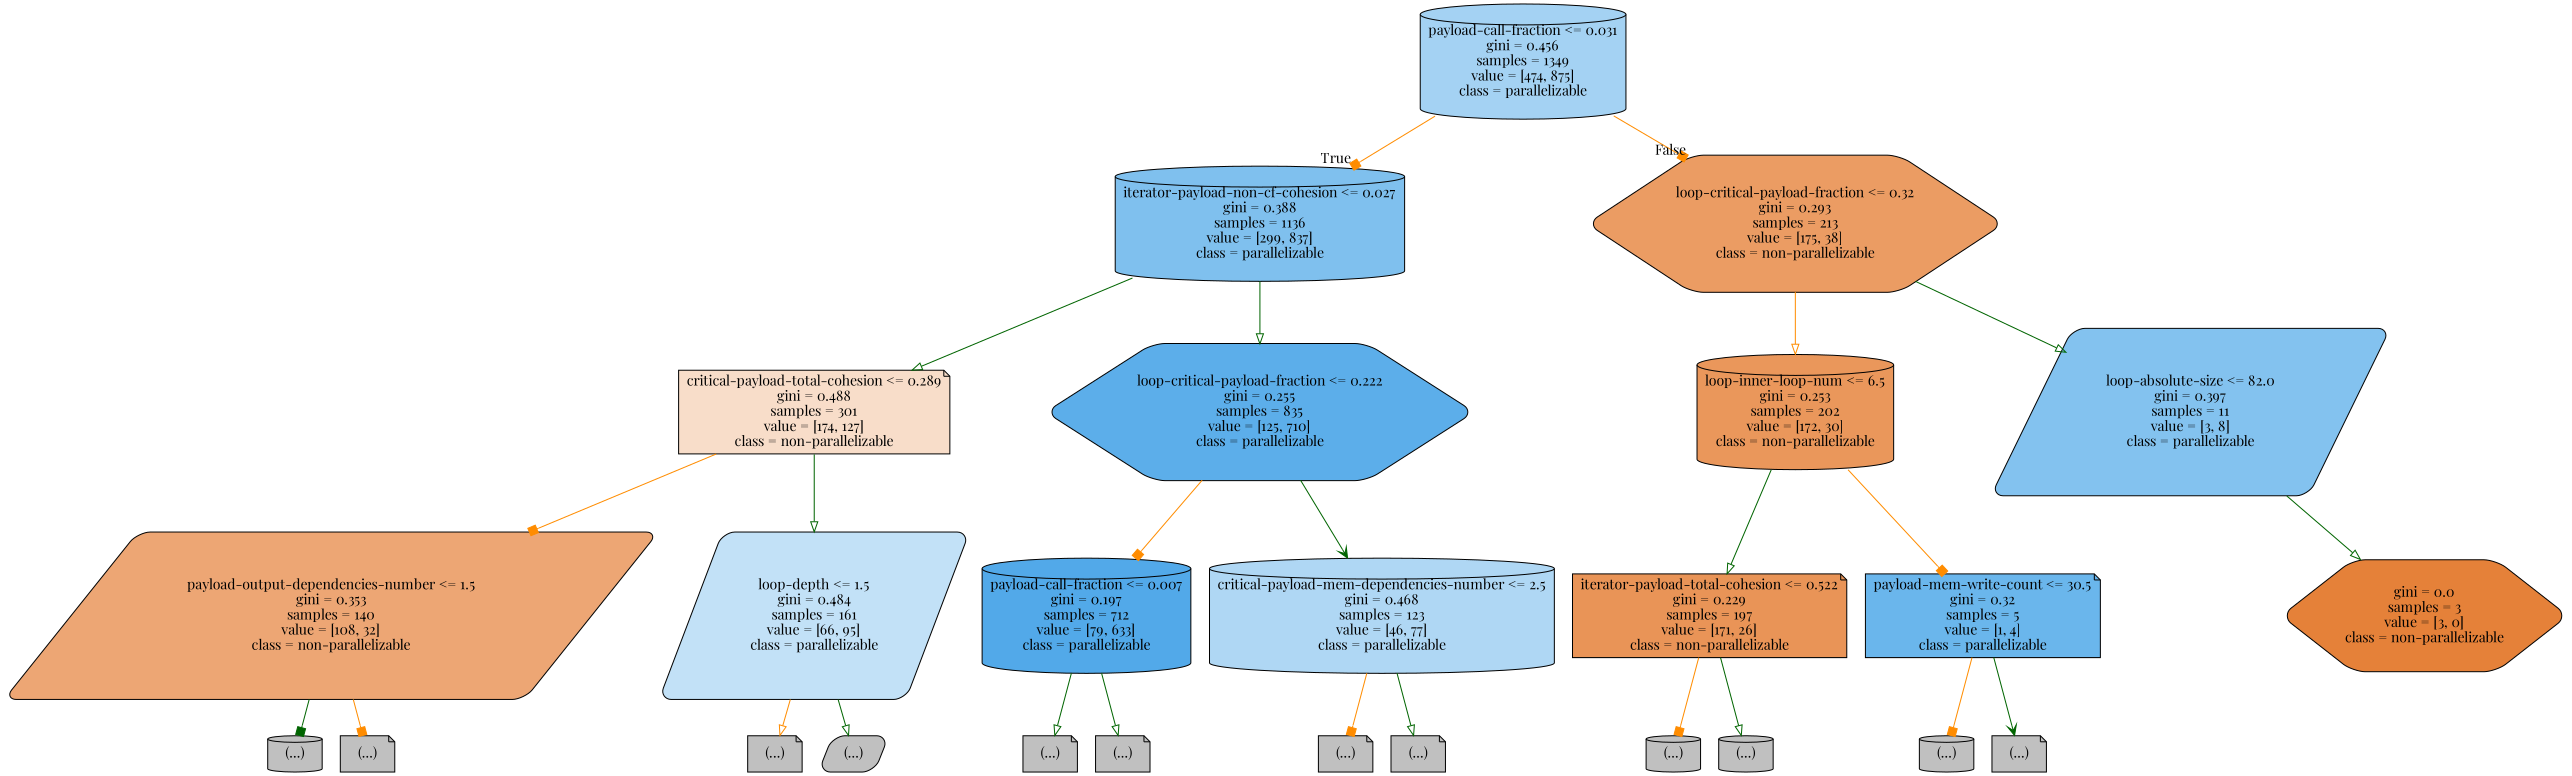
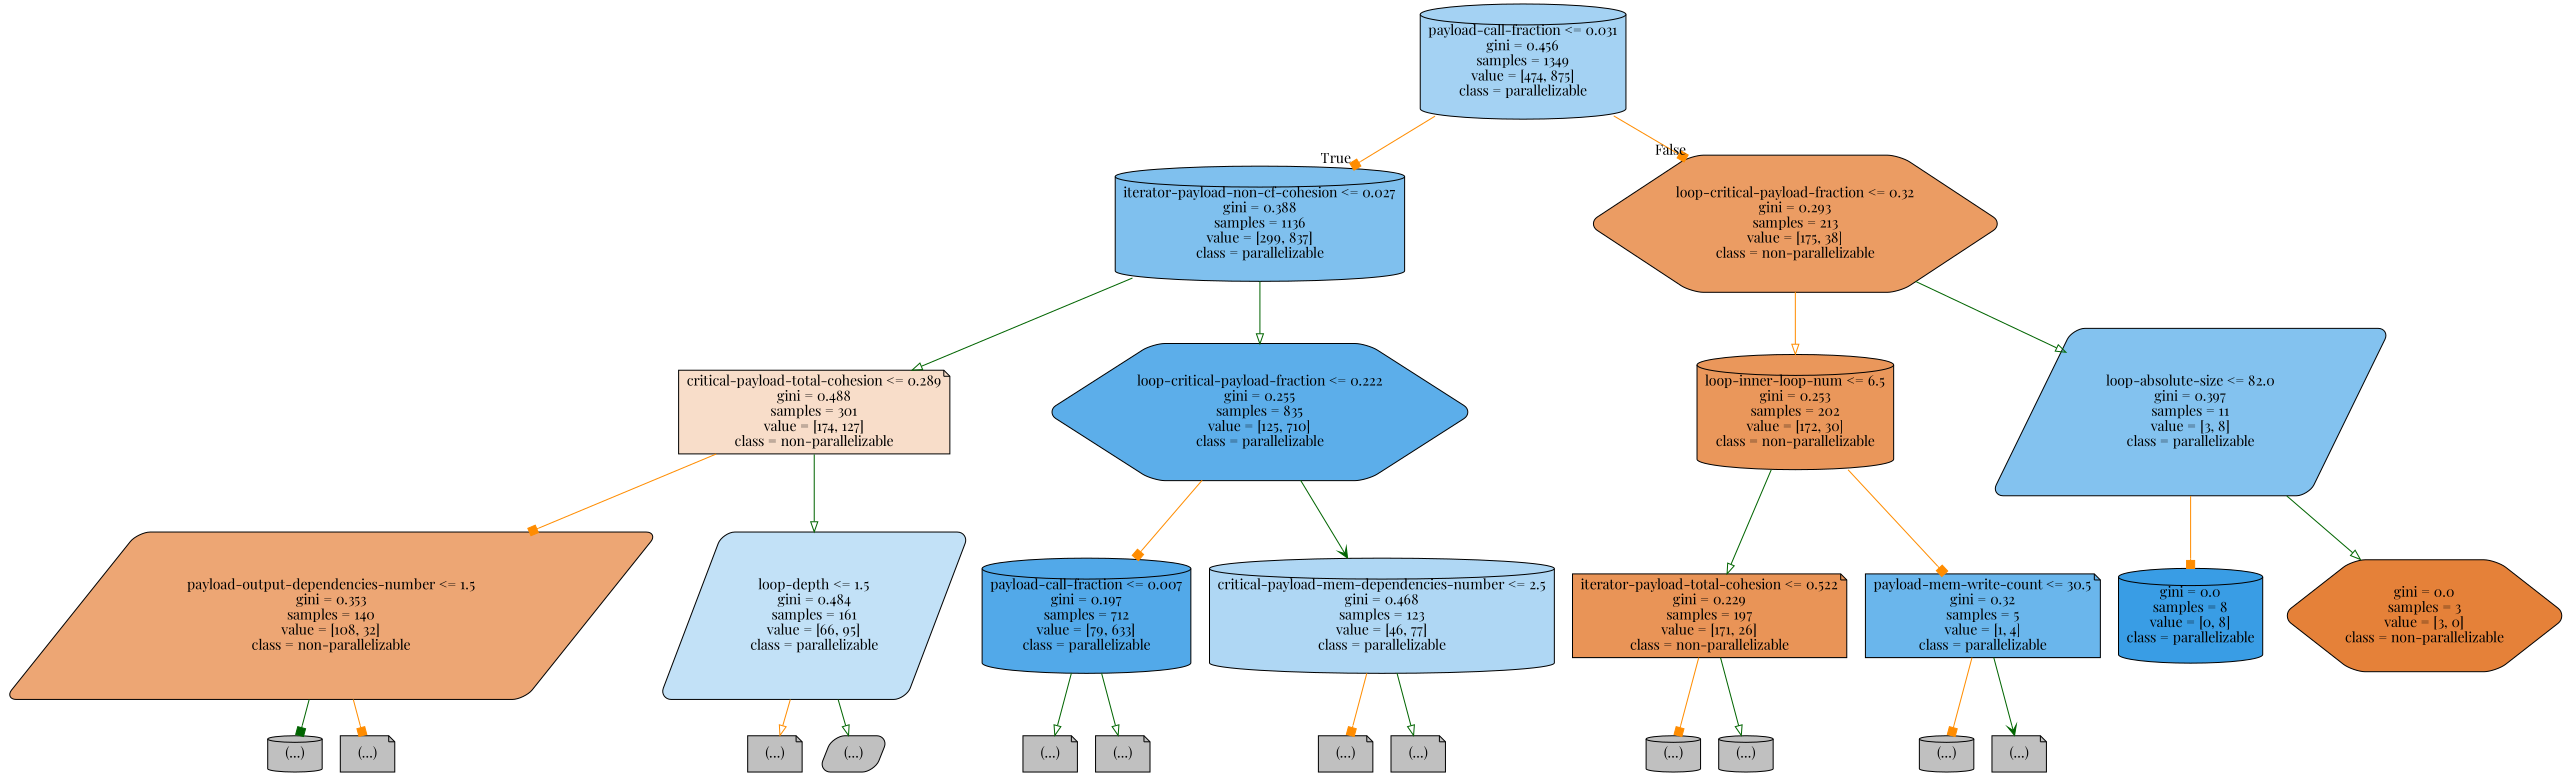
none -> (2191, 616)
